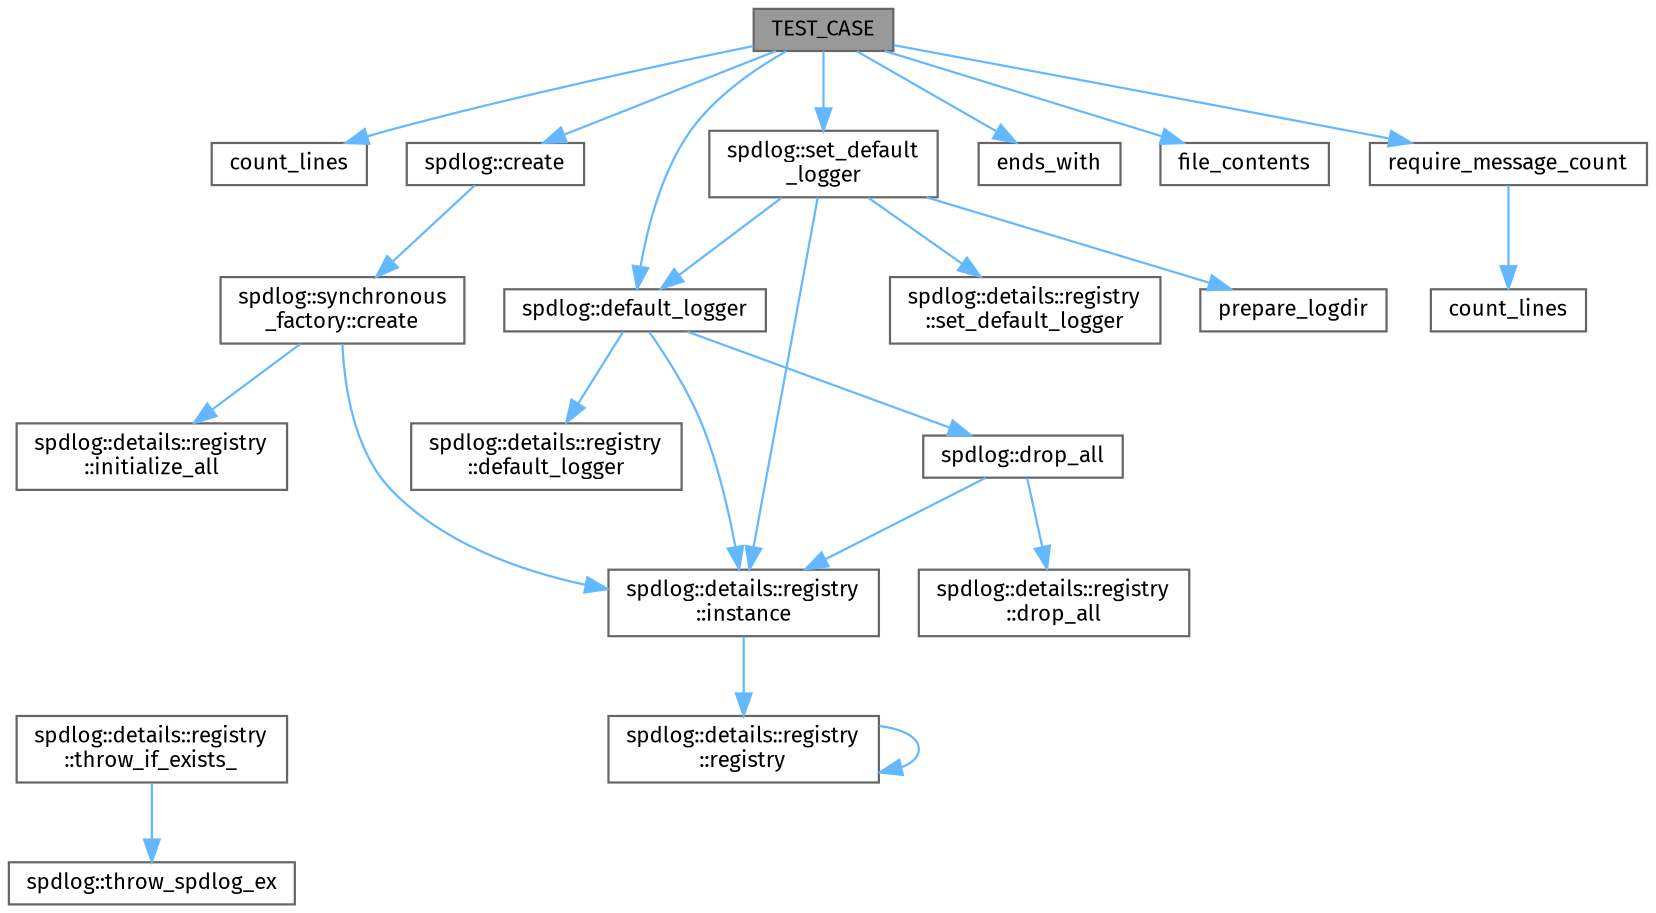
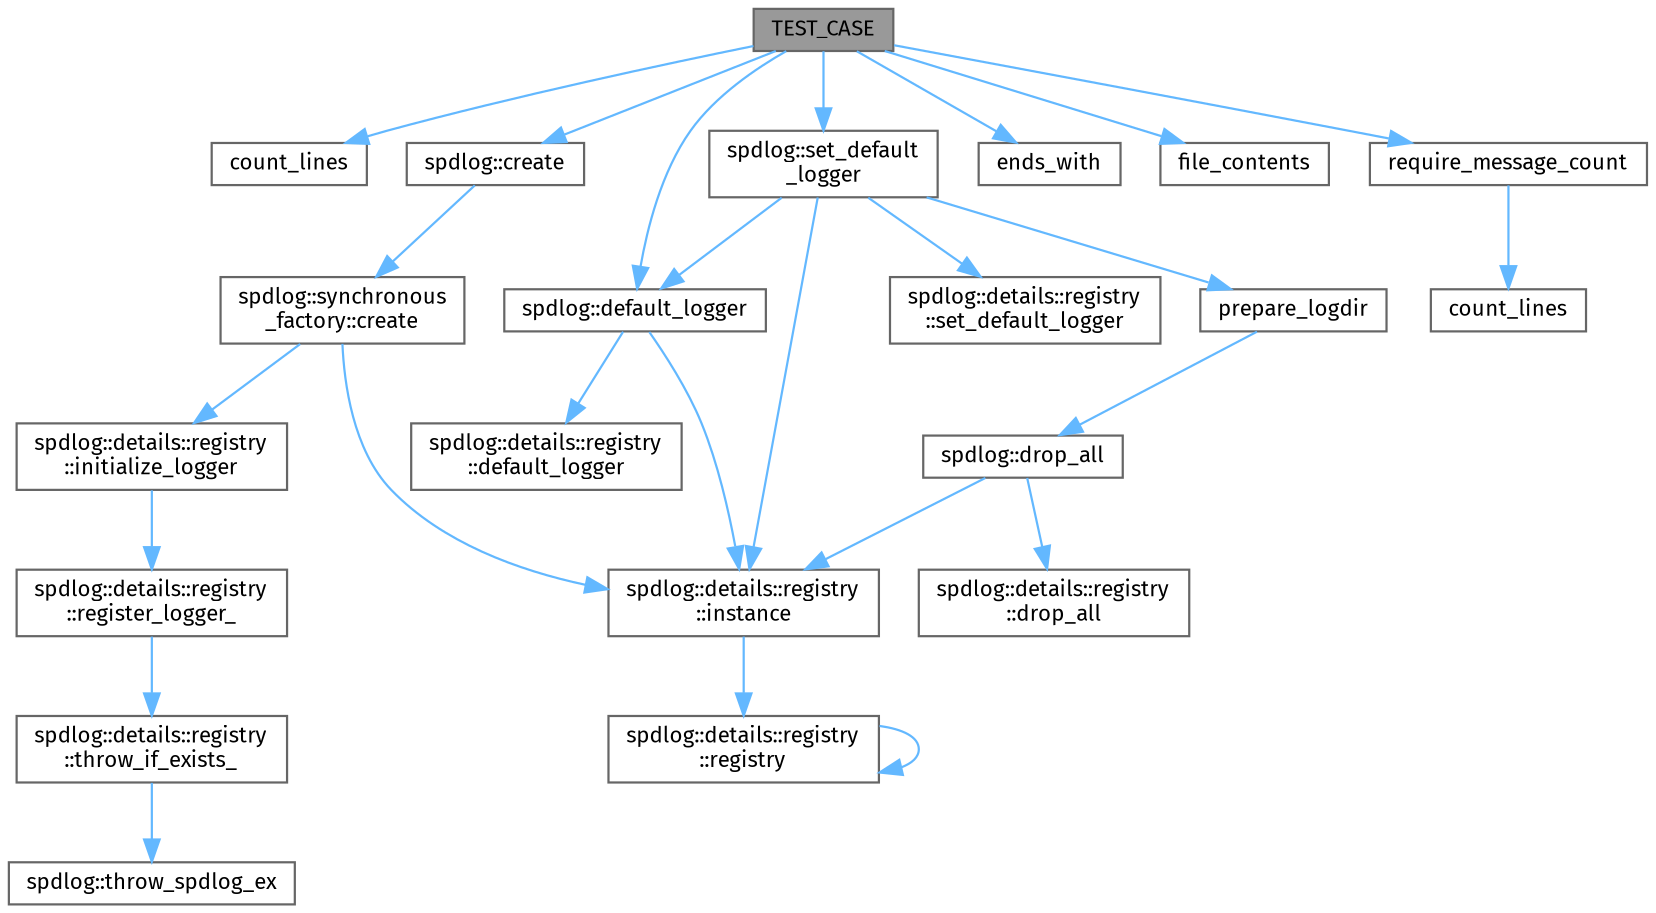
(818, 380) -> (1168, 378)
(152, 457) -> (152, 457)
none -> (152, 603)
